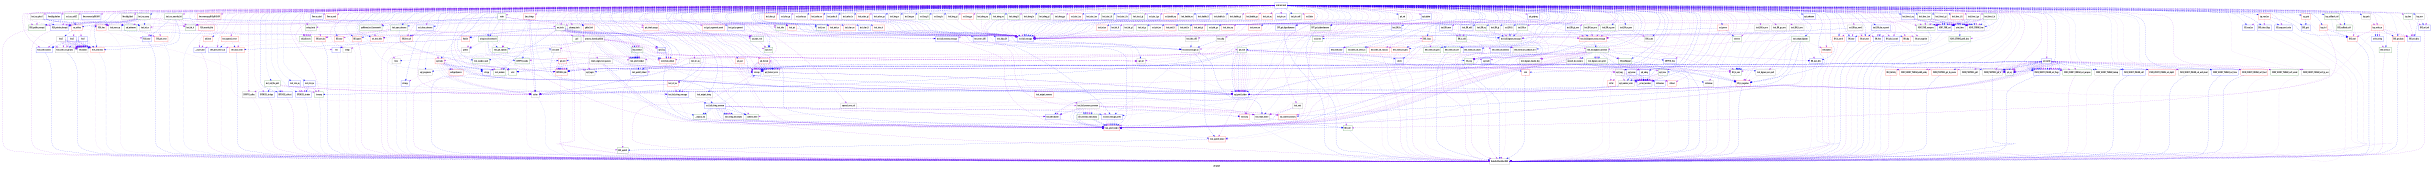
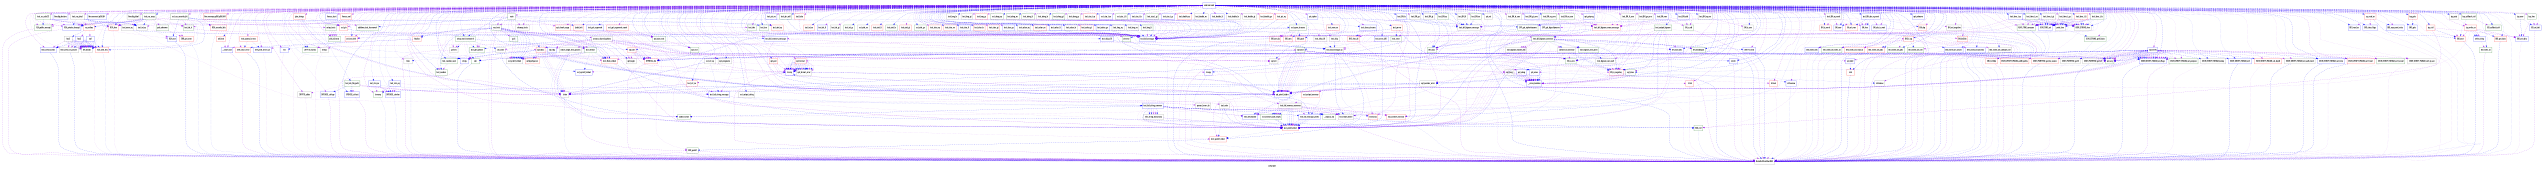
none -> (1415, 17)
